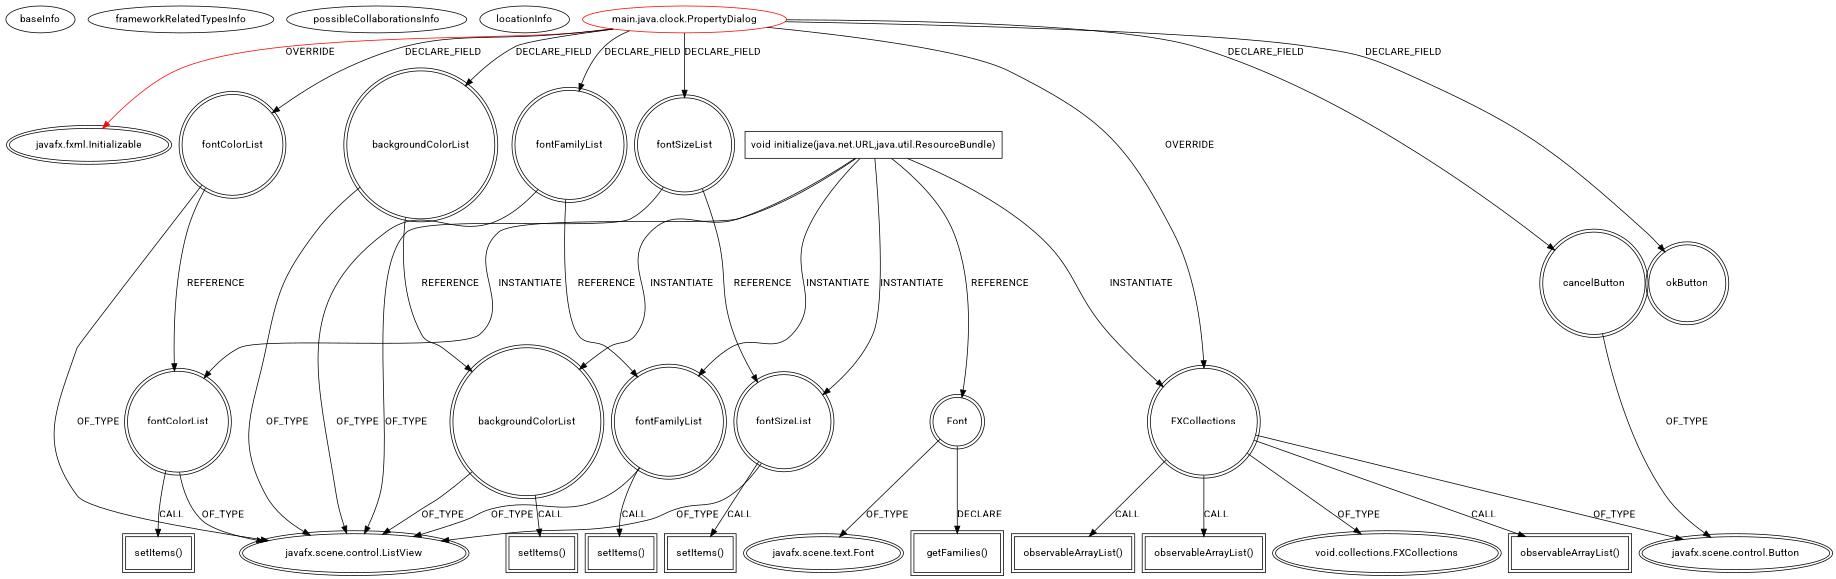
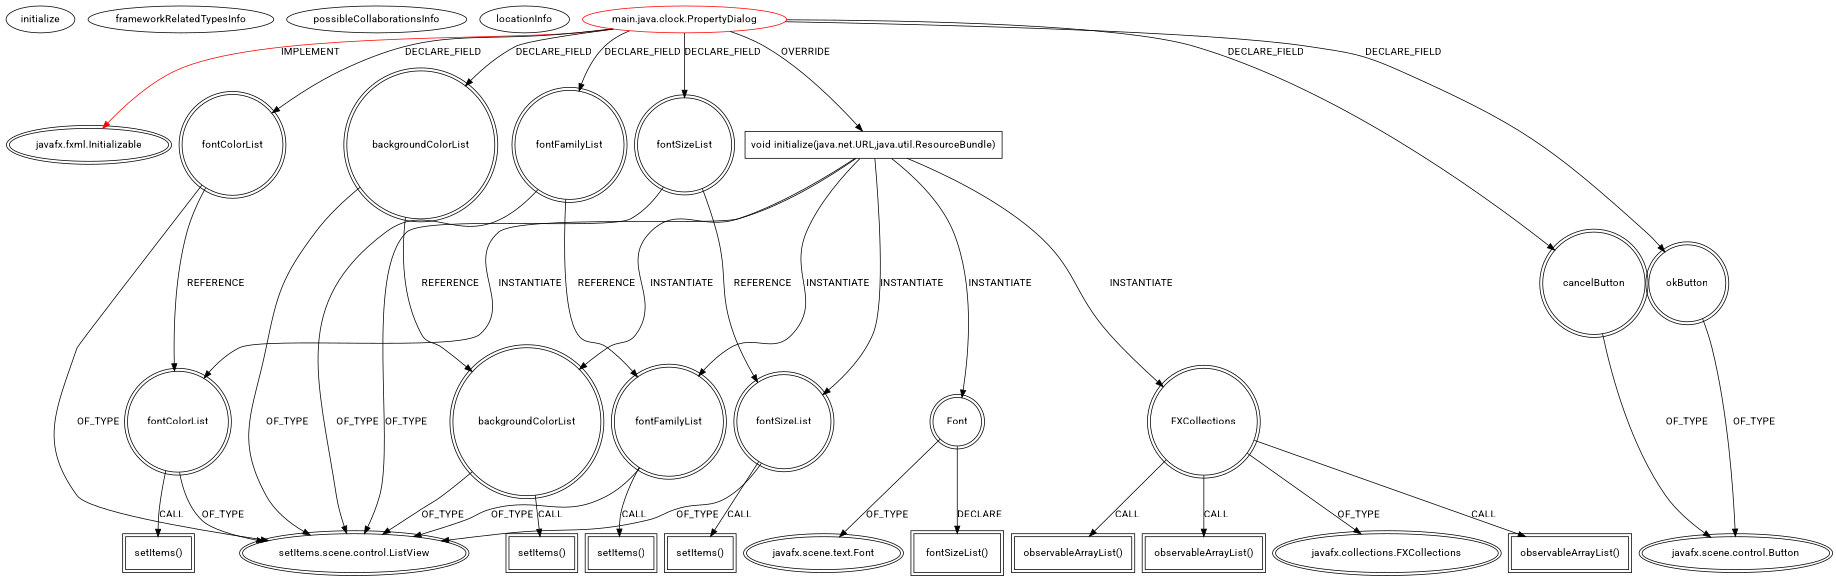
(40, 19) -> (40, 19)
(311, 52) -> (311, 52)
(1062, 100) -> (799, 71)
(1000, 283) -> (1000, 283)
(1466, 486) -> (1726, 423)
(354, 553) -> (354, 553)
(957, 553) -> (957, 553)
(1387, 553) -> (1387, 553)
